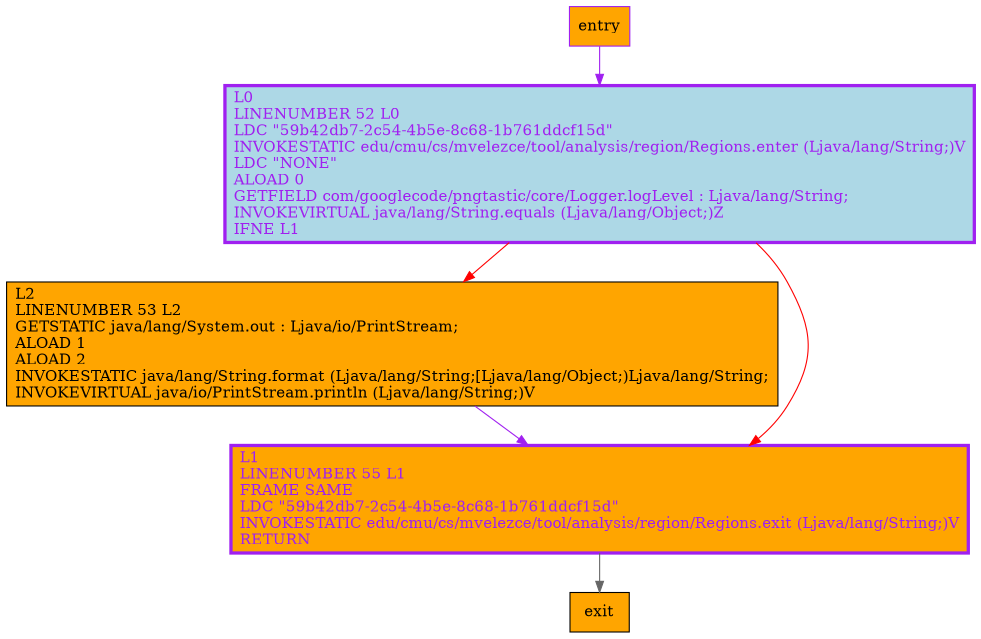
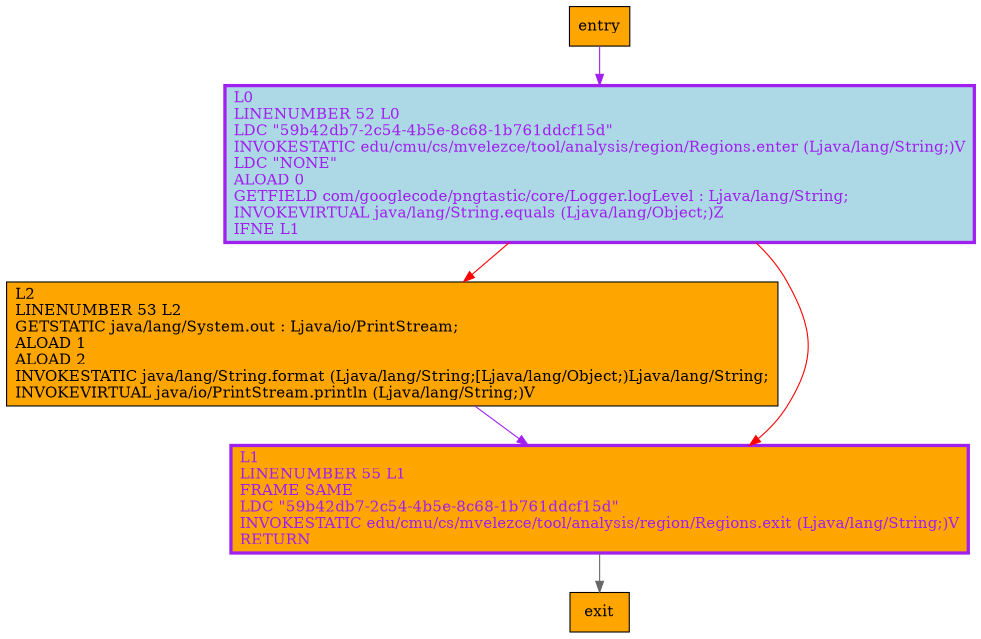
(600, 26) -> (600, 26)
